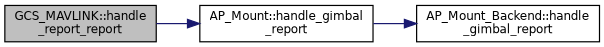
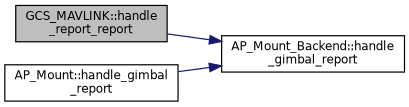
(172, 24) -> (188, 37)
